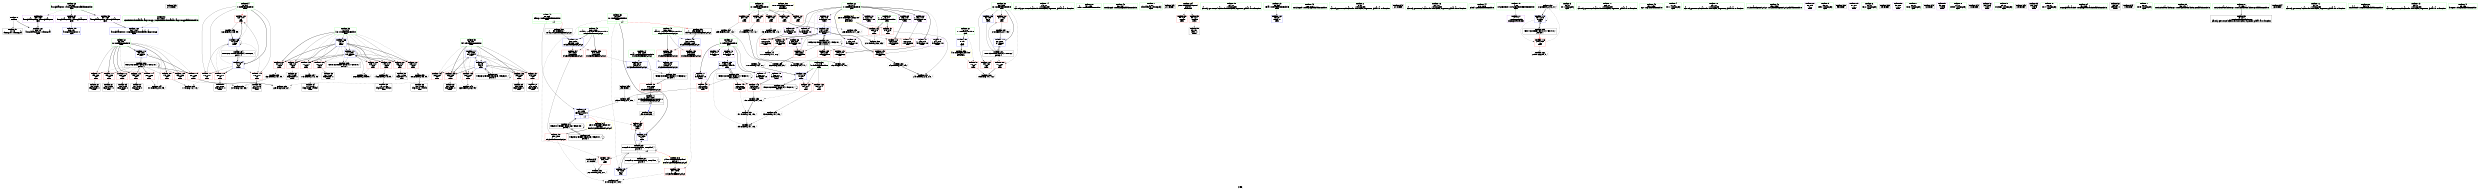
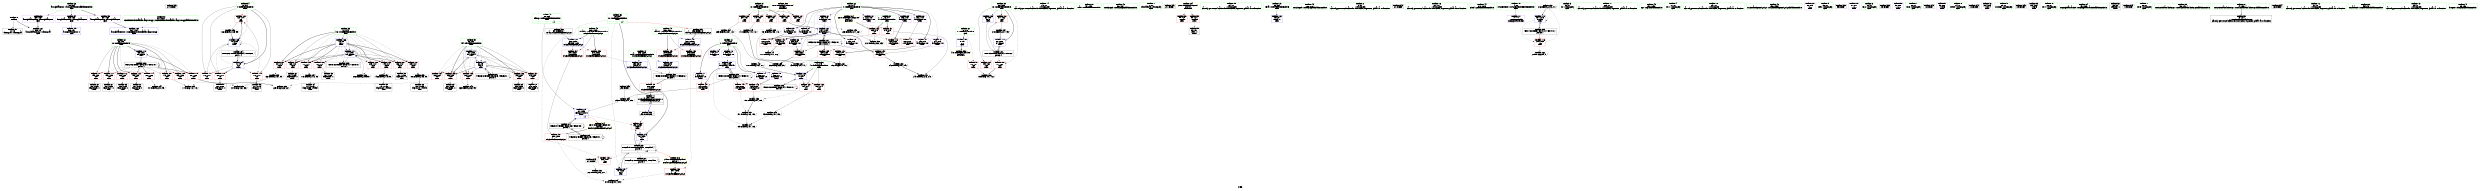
(601, 167) -> none
